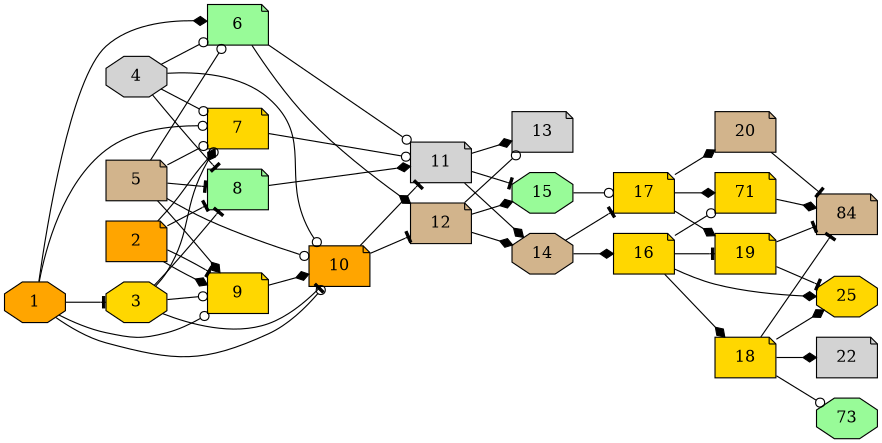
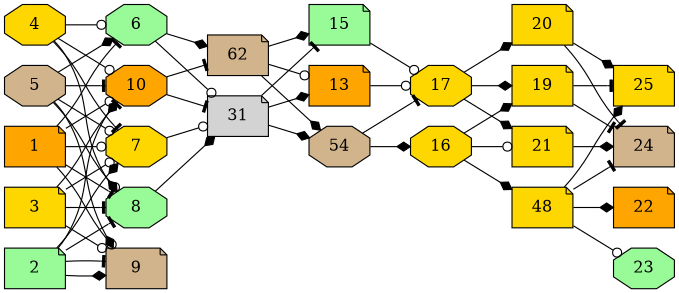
(238, 25) -> (136, 25)
(136, 77) -> (35, 25)
none -> (386, 86)
(180, 99) -> (91, 94)
(183, 109) -> (79, 60)
(73, 115) -> (91, 77)
(238, 129) -> (136, 147)
(542, 132) -> (339, 86)
(745, 132) -> (542, 25)
(185, 134) -> (84, 106)
(441, 162) -> (238, 116)
(136, 180) -> (35, 86)
(179, 184) -> (83, 143)
(238, 189) -> (136, 208)
(182, 192) -> (84, 211)
(542, 193) -> (339, 25)
(644, 193) -> (441, 86)
(745, 193) -> (542, 147)
(847, 214) -> (644, 147)
(441, 223) -> (238, 55)
(232, 230) -> (83, 86)
(182, 238) -> (78, 182)
(136, 241) -> (35, 268)
(542, 254) -> (339, 147)
(644, 254) -> (441, 147)
(692, 254) -> (482, 122)
(339, 266) -> (136, 86)
(282, 281) -> (85, 181)
(737, 289) -> (588, 52)
(238, 293) -> (136, 268)
(847, 297) -> (644, 86)
(35, 302) -> (35, 147)
(83, 302) -> (79, 173)
(136, 302) -> (35, 208)
(745, 358) -> (542, 208)
(847, 358) -> (644, 208)
(847, 418) -> (644, 268)
